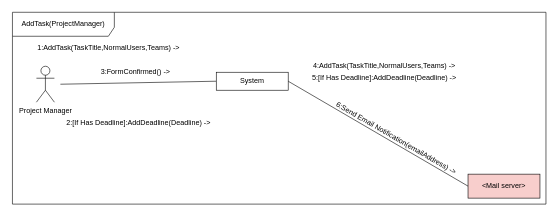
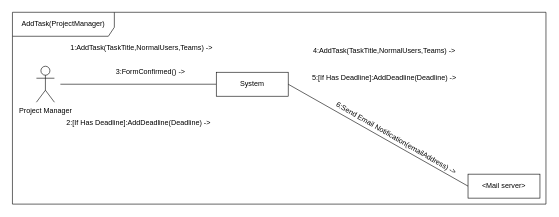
(108, 48) -> (141, 48)
(384, 66) -> (384, 51)
(135, 72) -> (150, 72)
(252, 81) -> (252, 84)
(504, 186) -> (504, 186)
